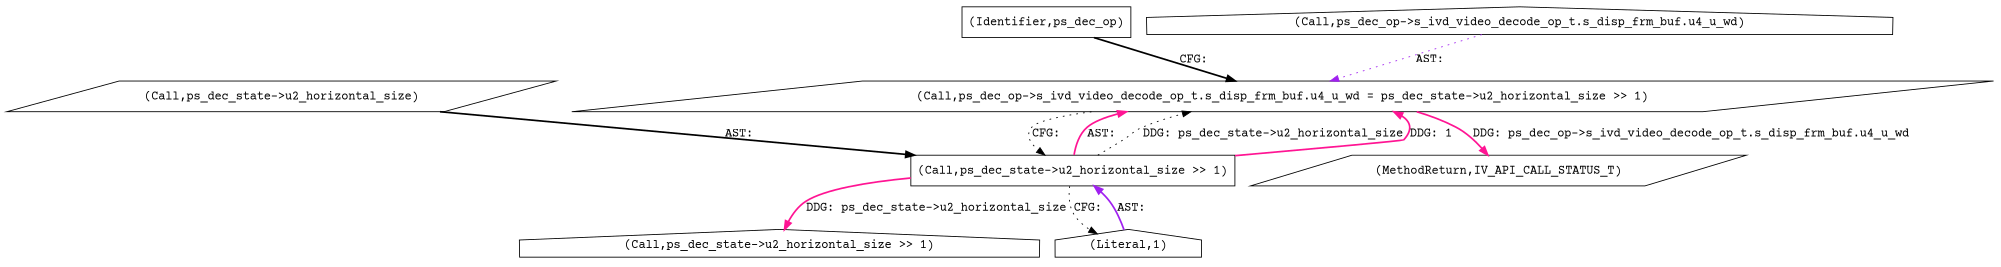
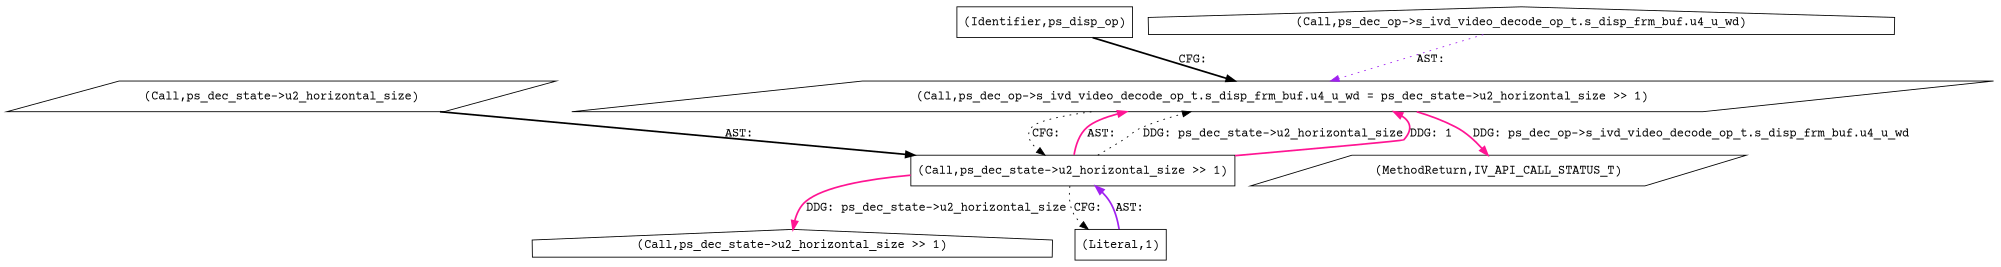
(1046, 22) -> (1045, 22)
(1128, 245) -> (1121, 245)
